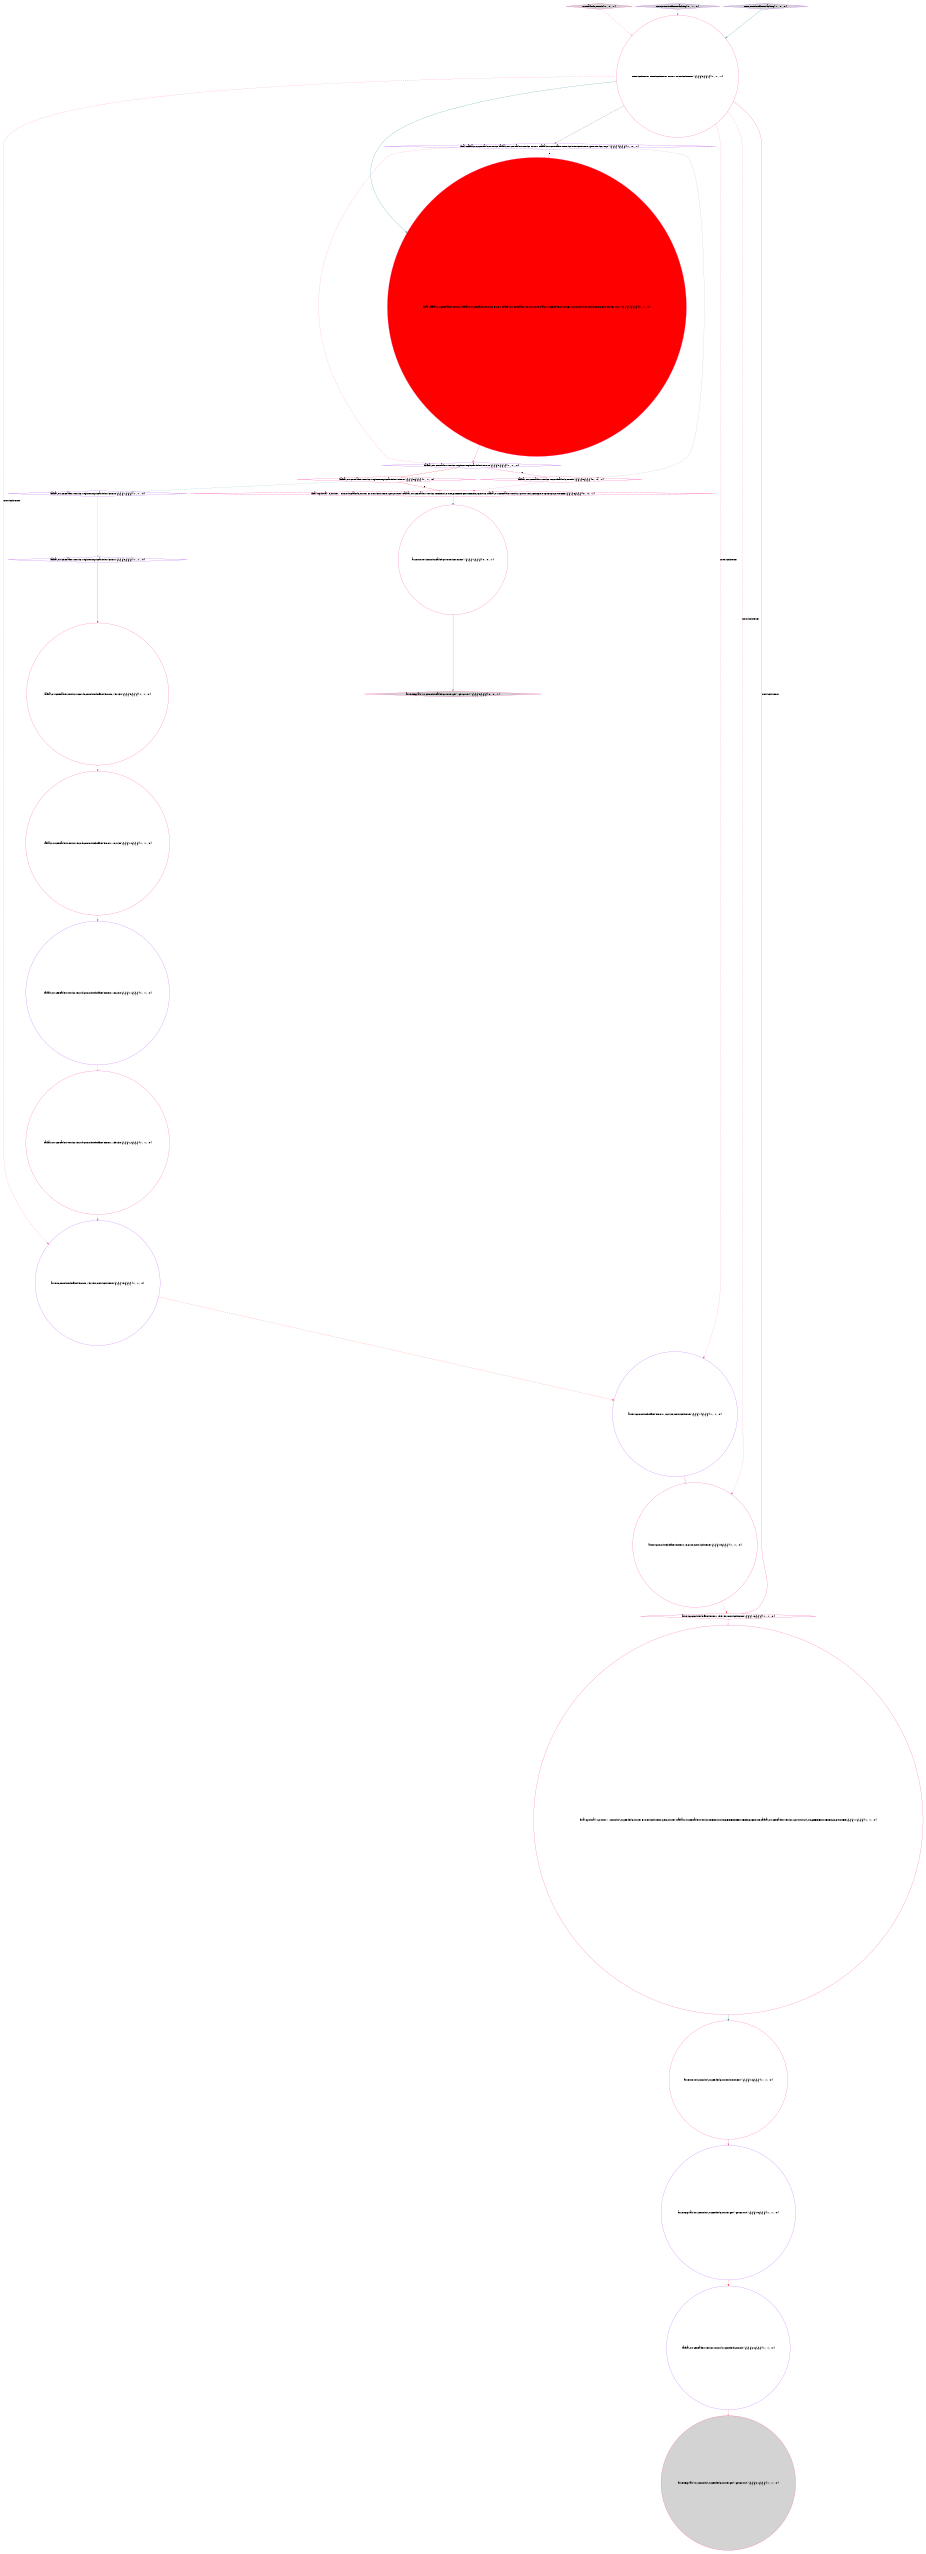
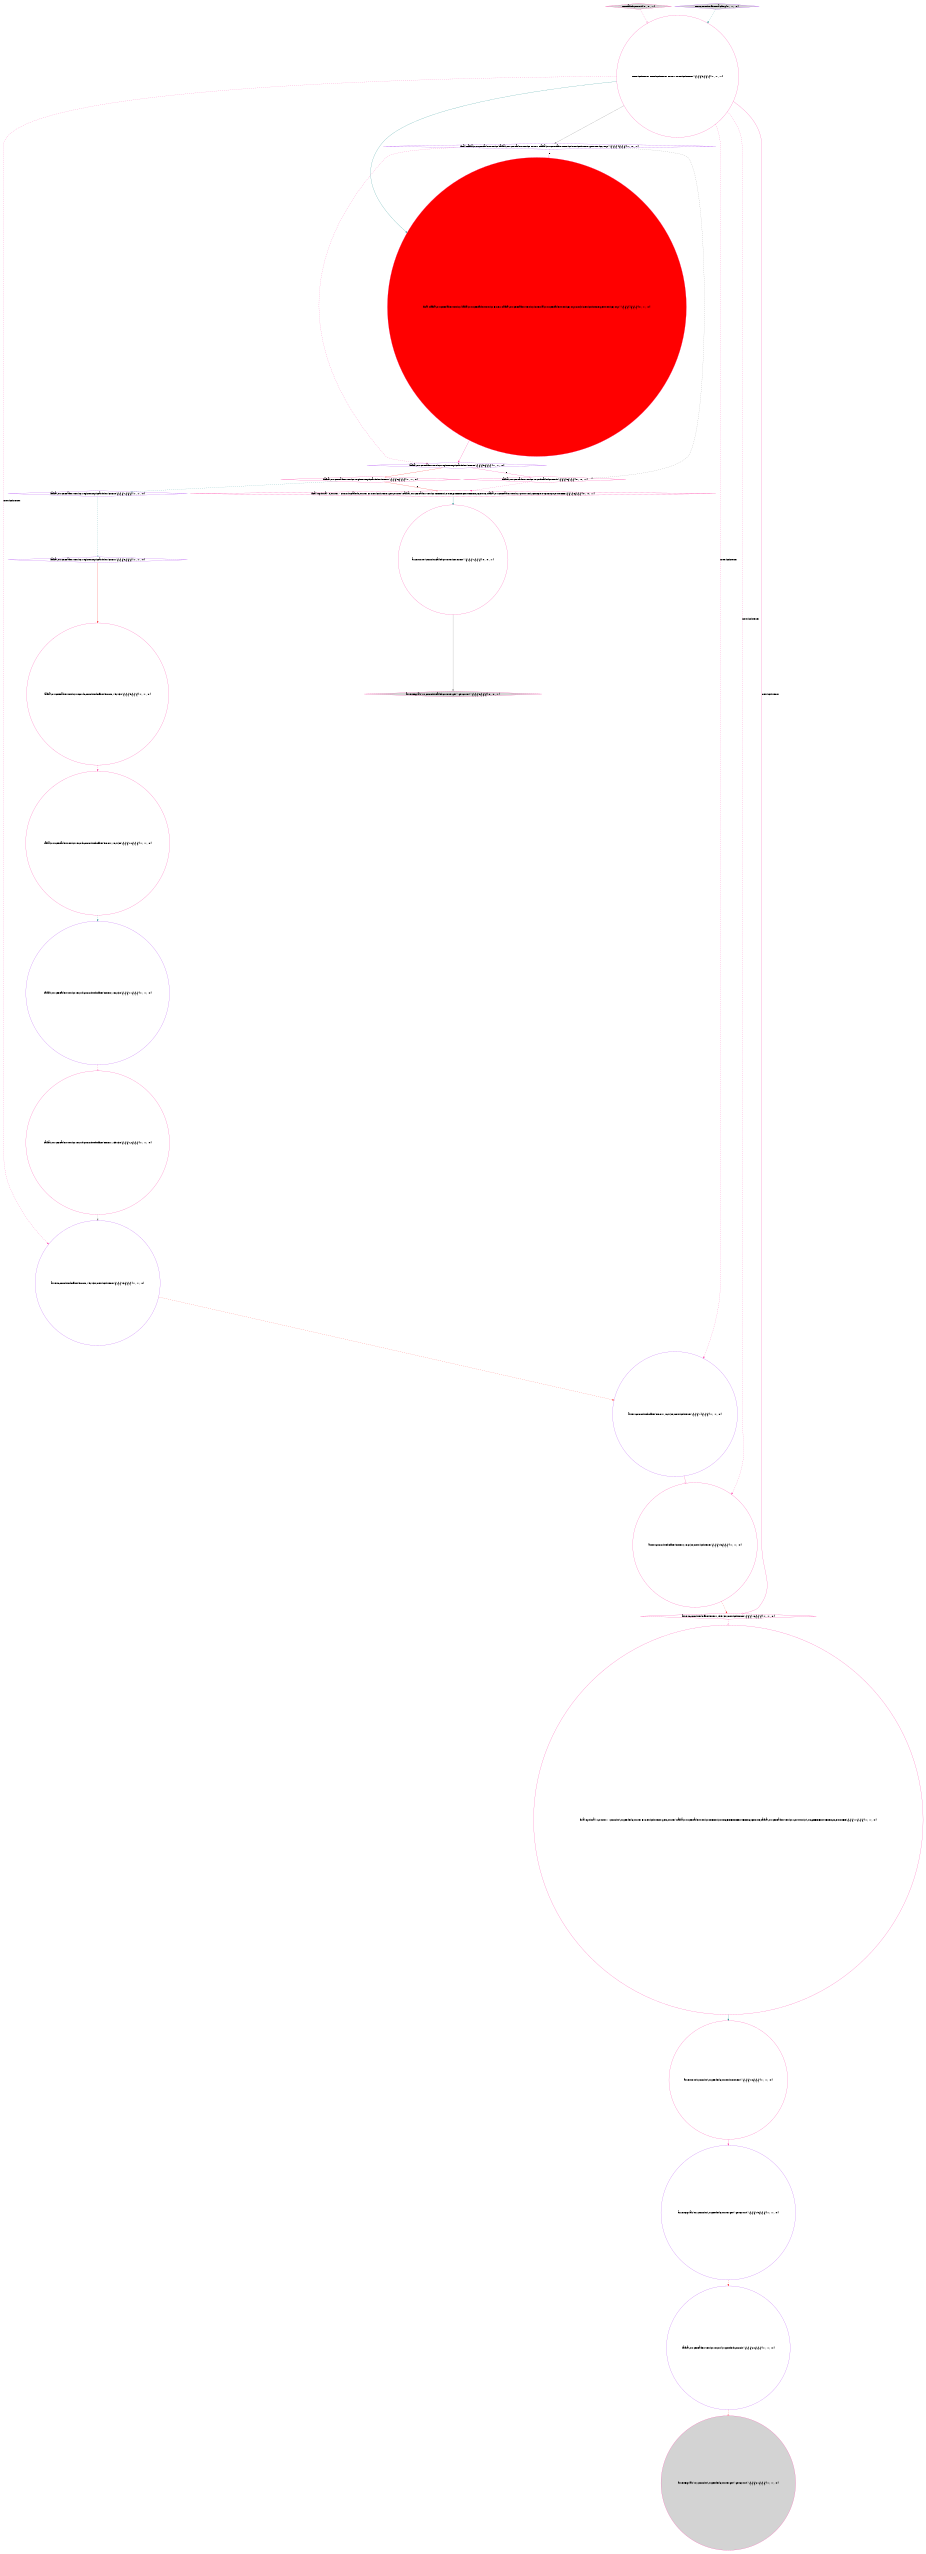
(765, 6) -> none
